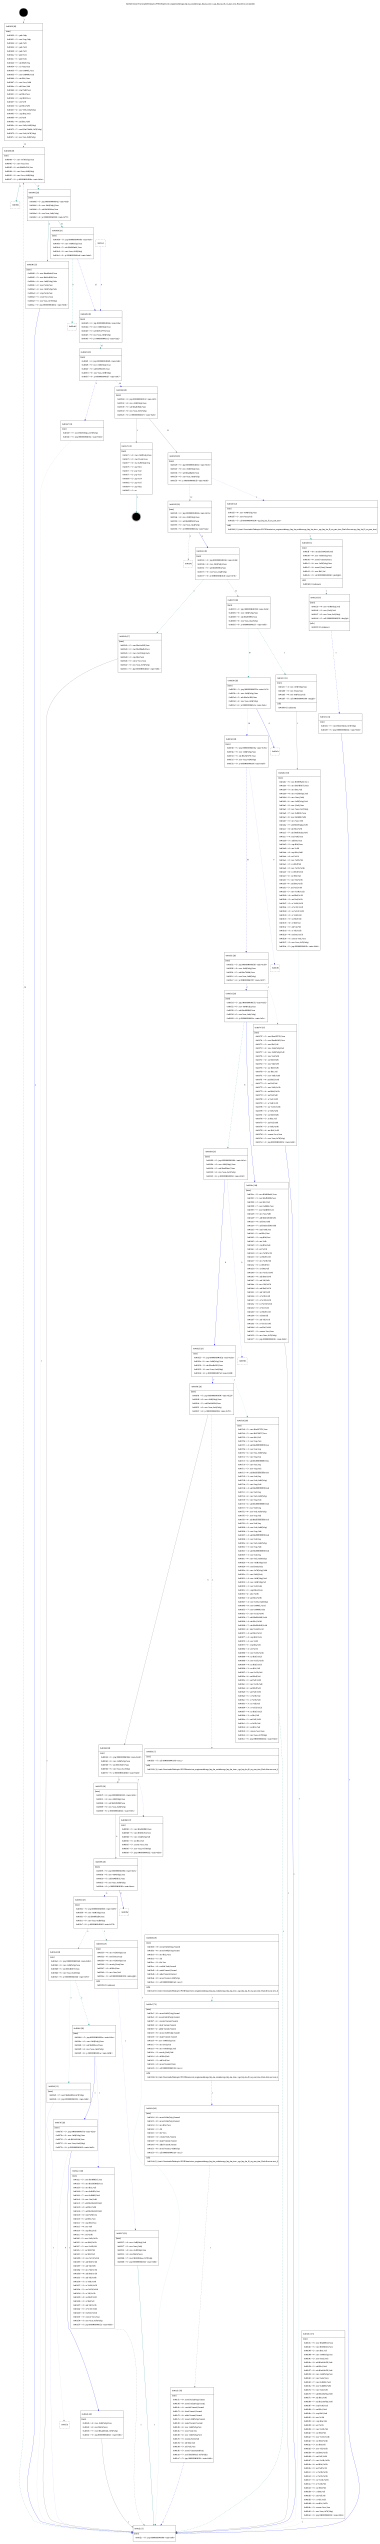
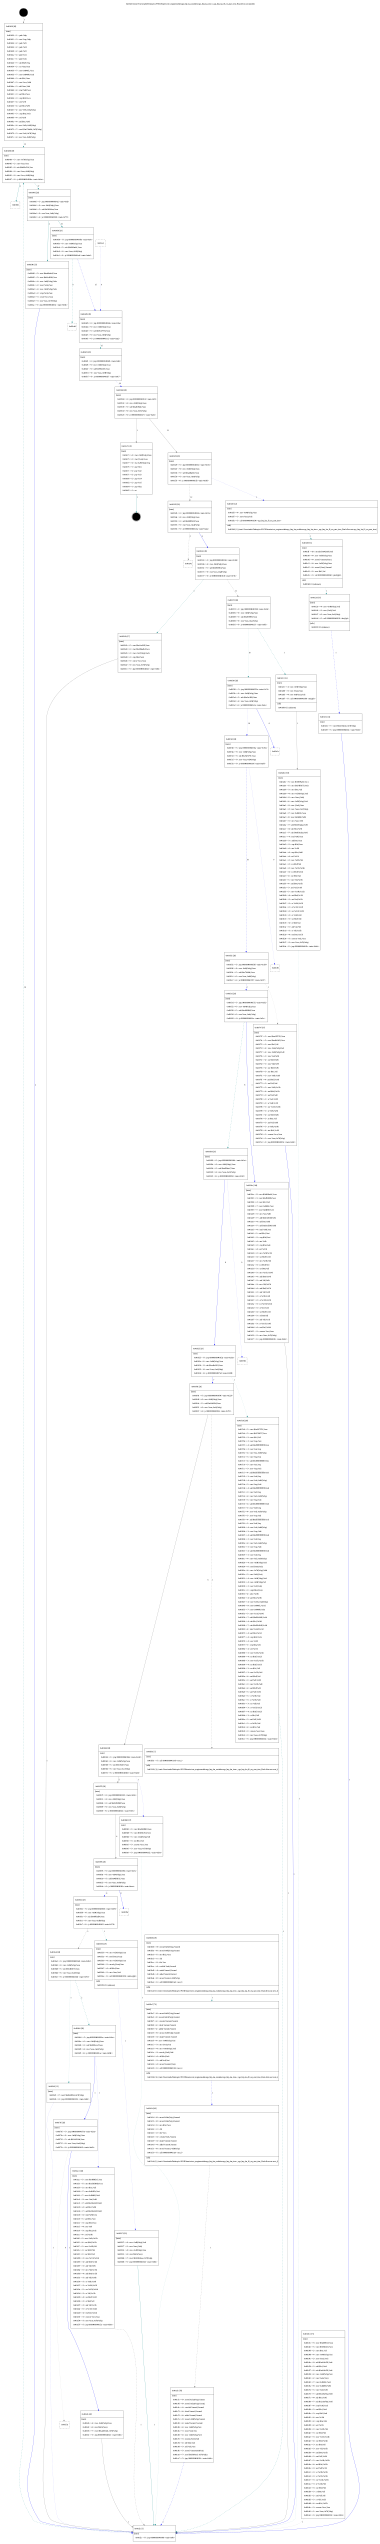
(82, 431) -> none
